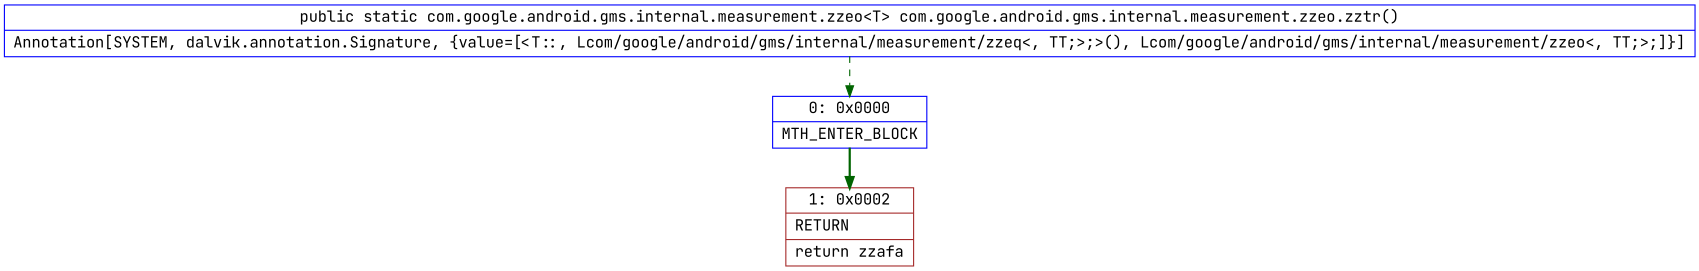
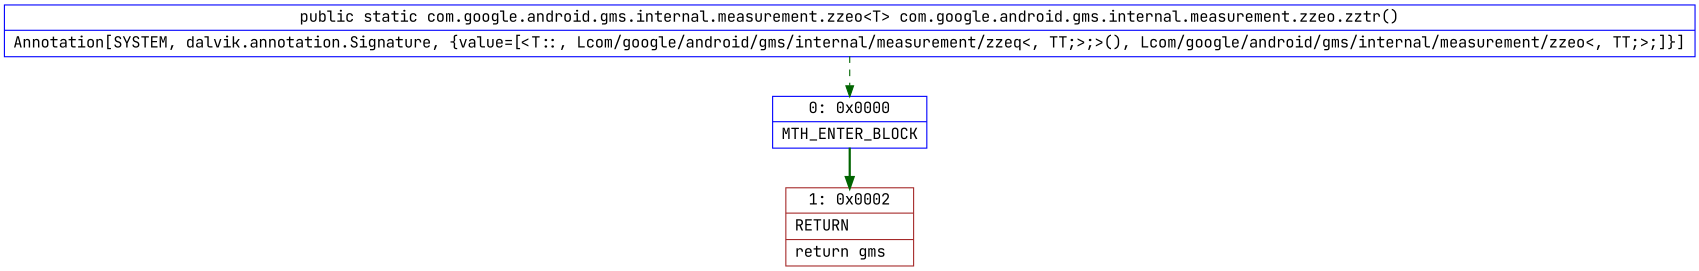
(850, 252) -> (840, 252)
